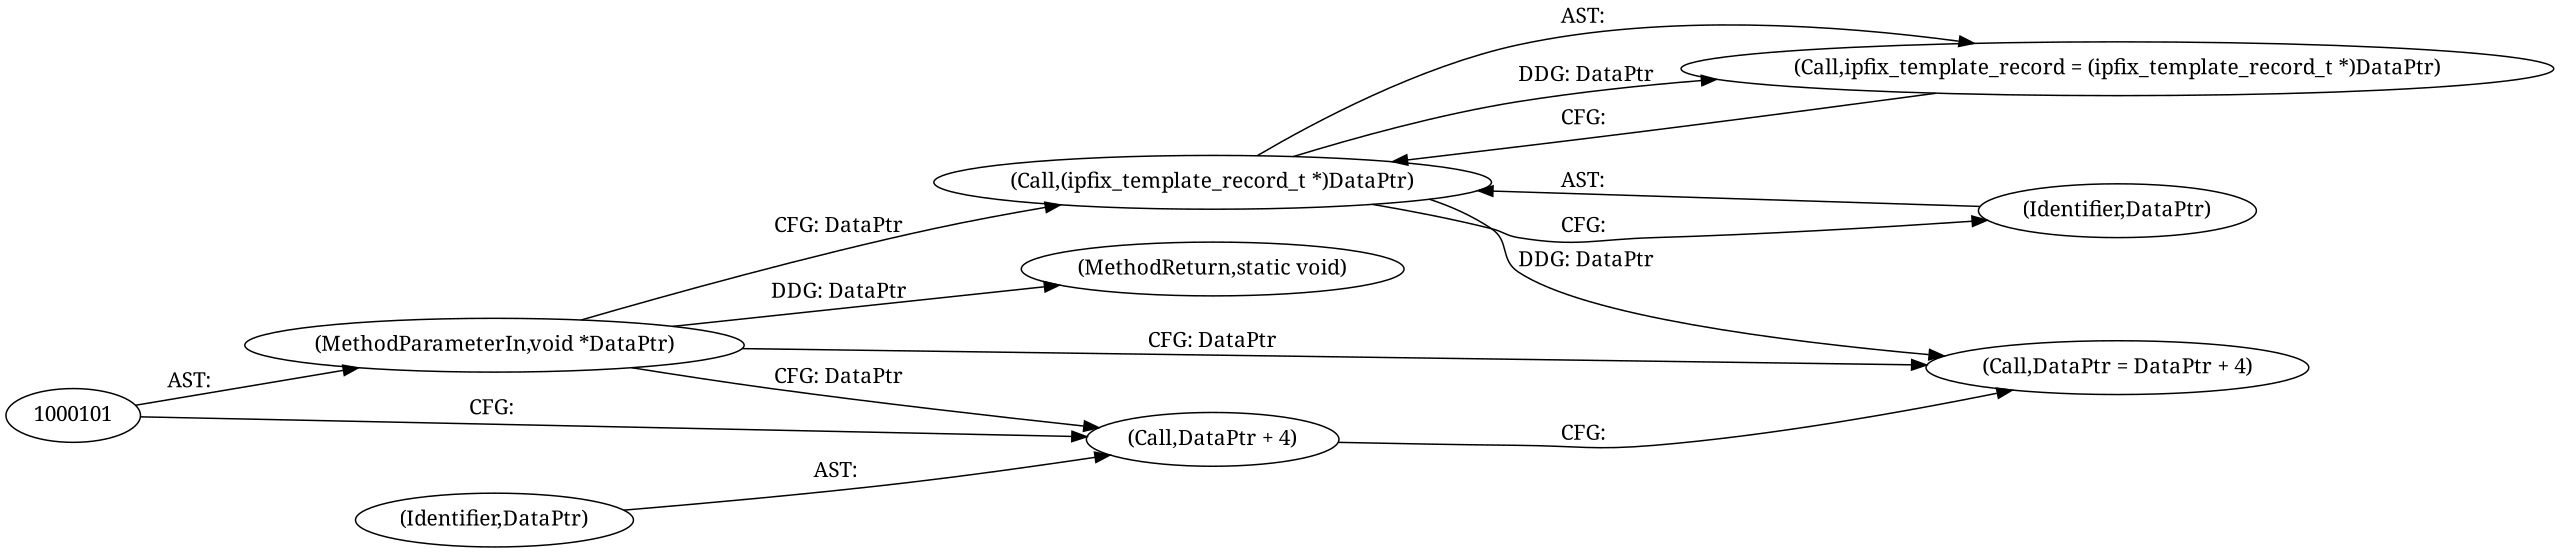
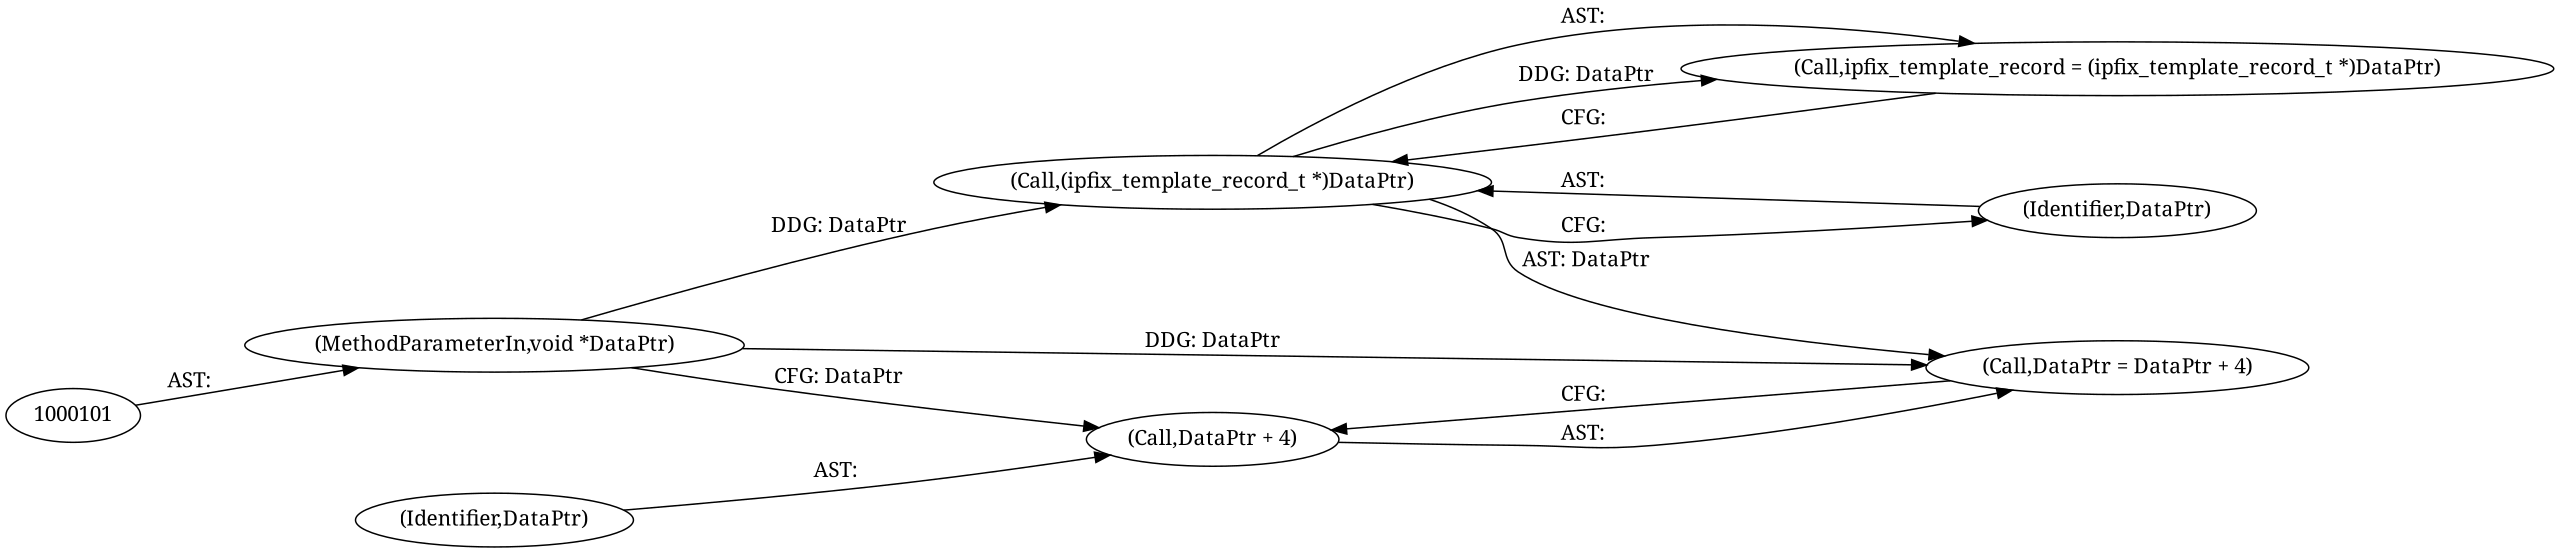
(839, 226) -> (839, 226)
(1586, 261) -> (1586, 261)
(1213, 269) -> none
(1213, 341) -> (1213, 341)
(606, 427) -> (1649, 405)
(1586, 434) -> (1586, 434)
